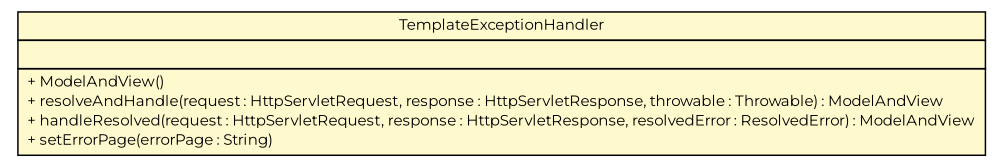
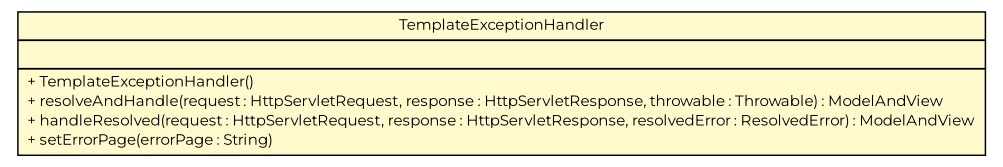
(96, 82) -> (141, 82)
